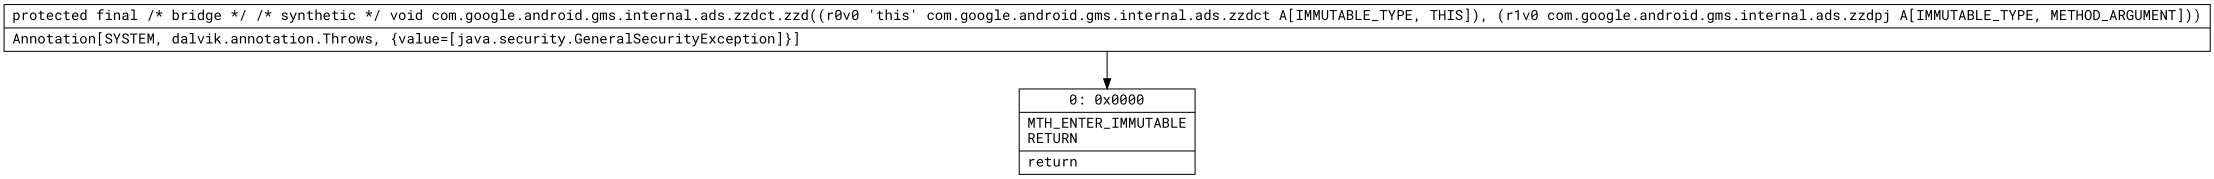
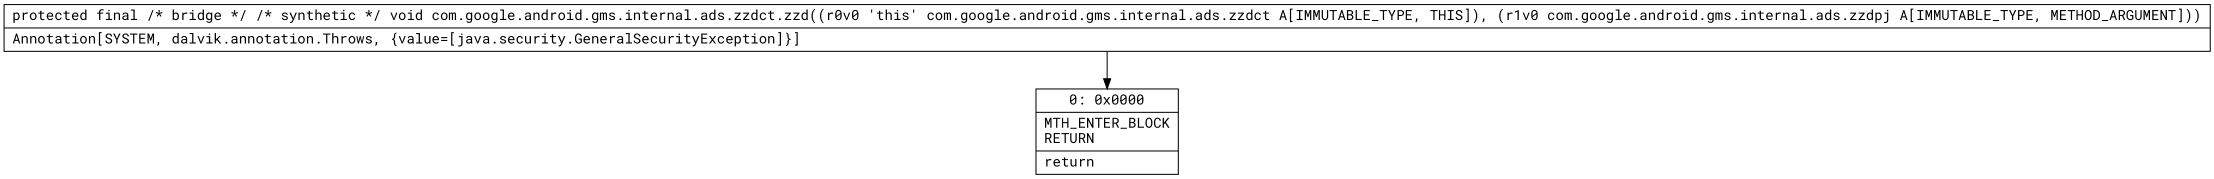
(1107, 124) -> (1107, 124)
